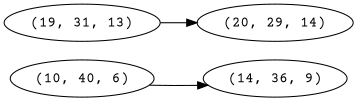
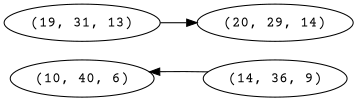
(174, 85) -> (184, 72)
